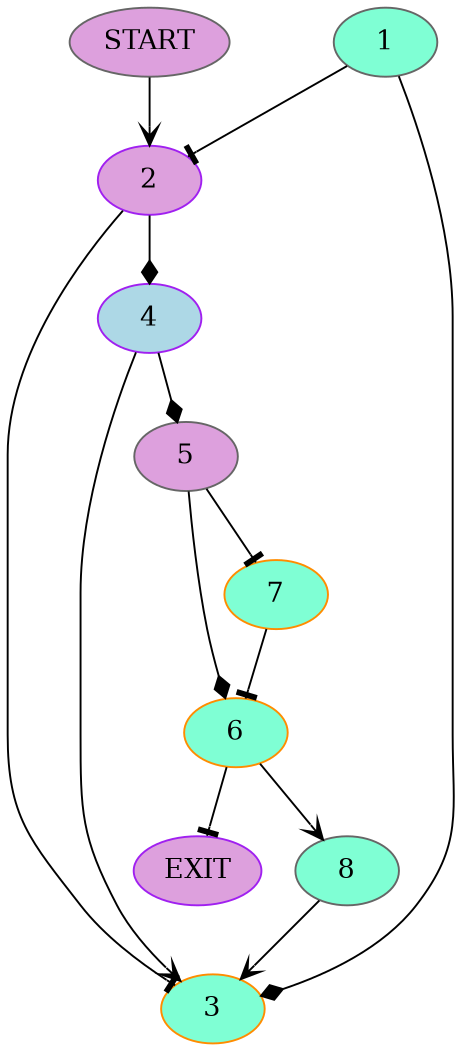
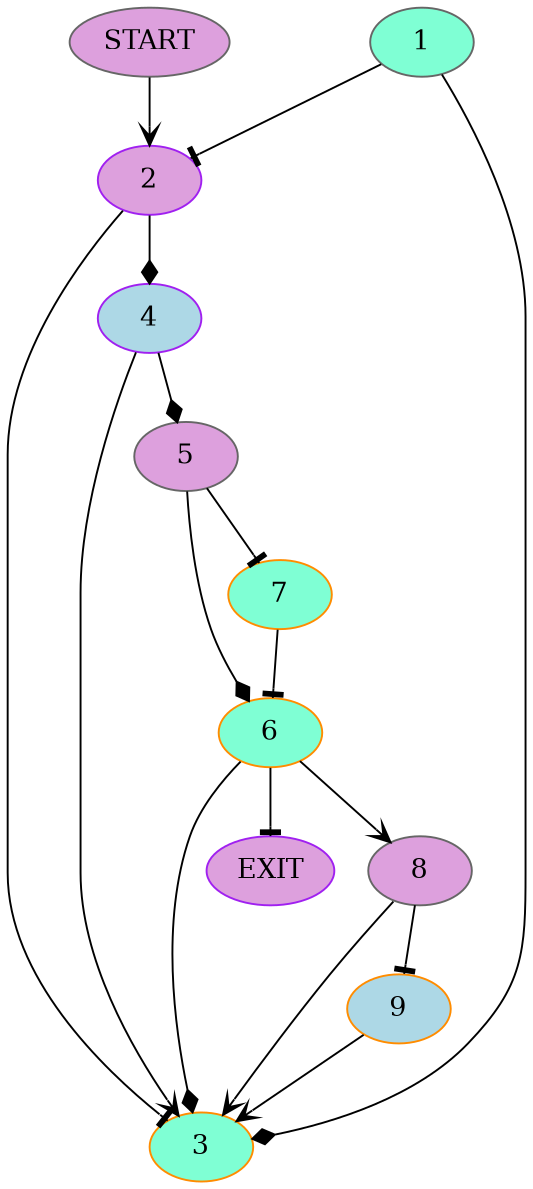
(347, 871) -> (420, 871)
none -> (174, 917)
none -> (399, 1009)
